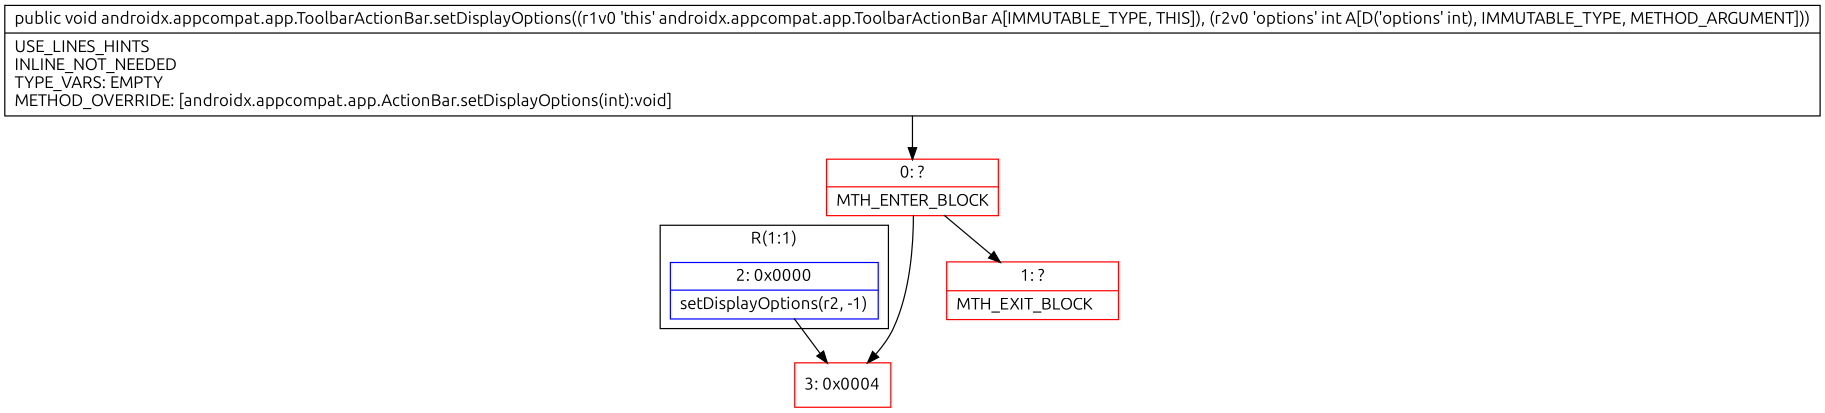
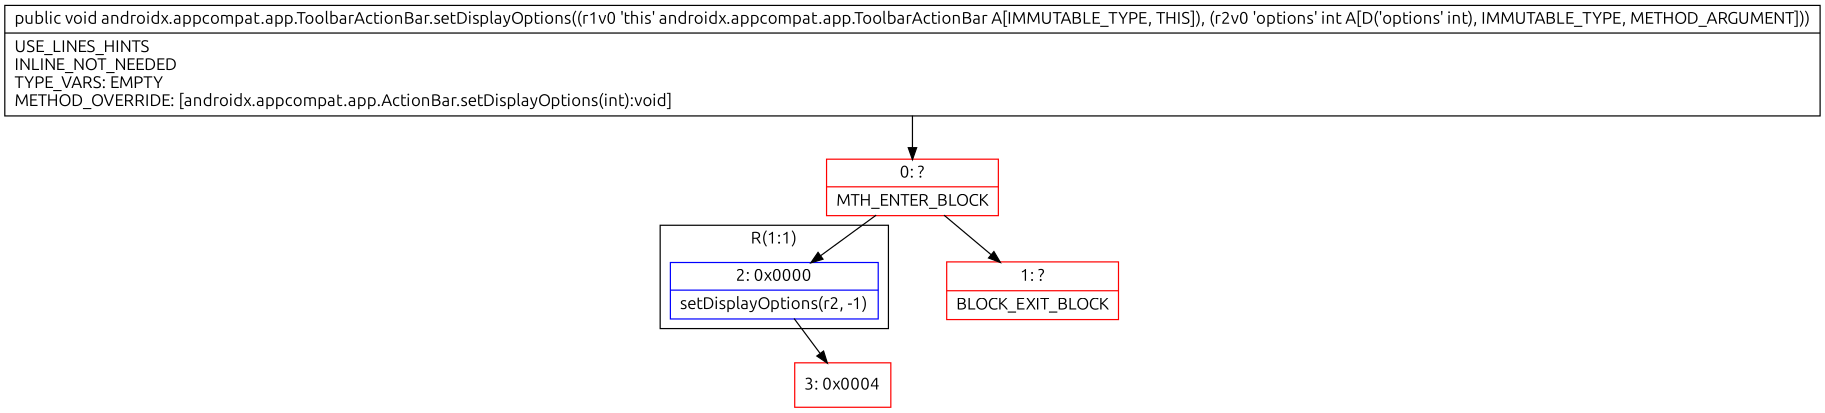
(906, 288) -> (848, 235)
(1025, 305) -> (1033, 305)
